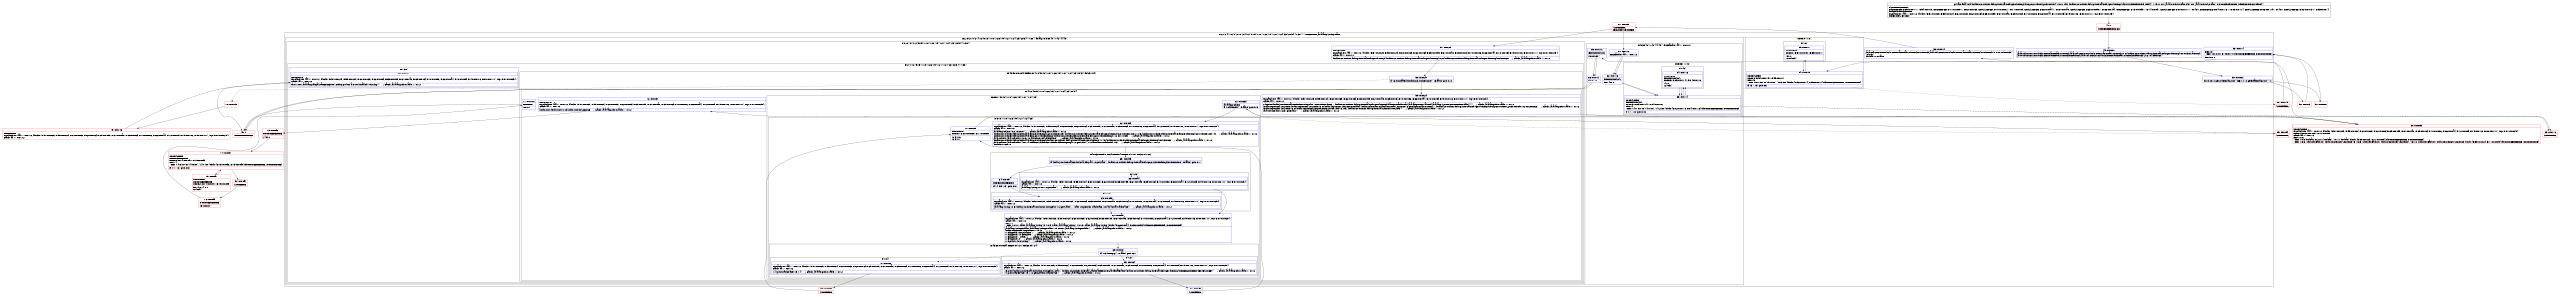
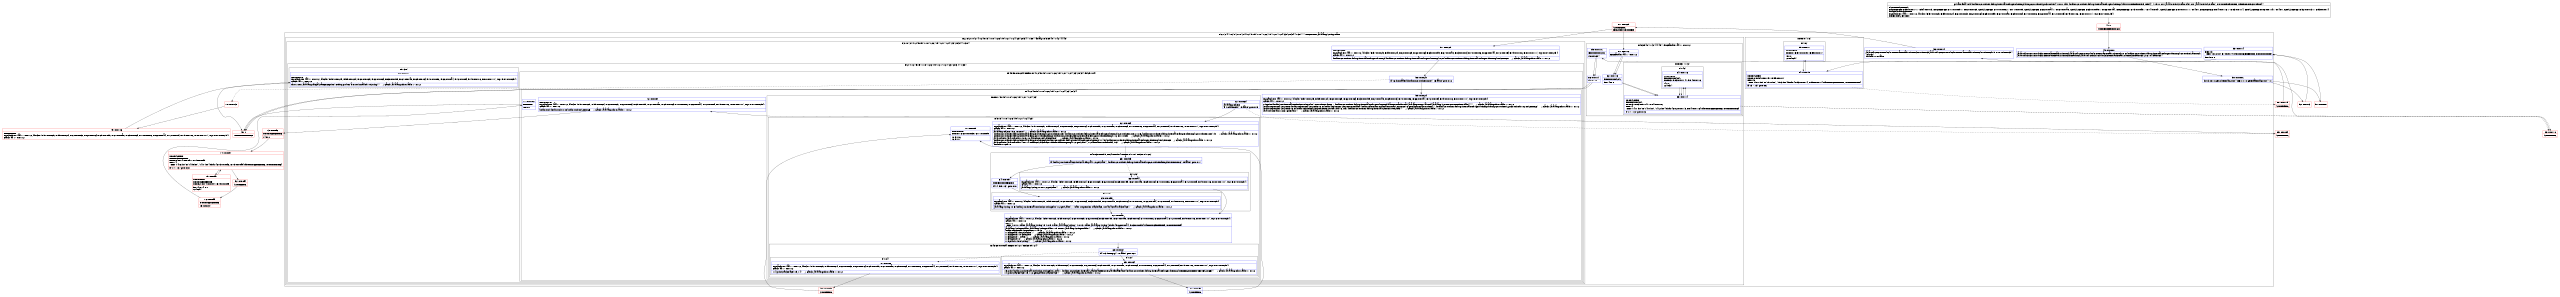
(2416, 134) -> none
